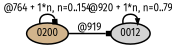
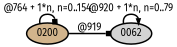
(130, 34) -> (131, 34)
